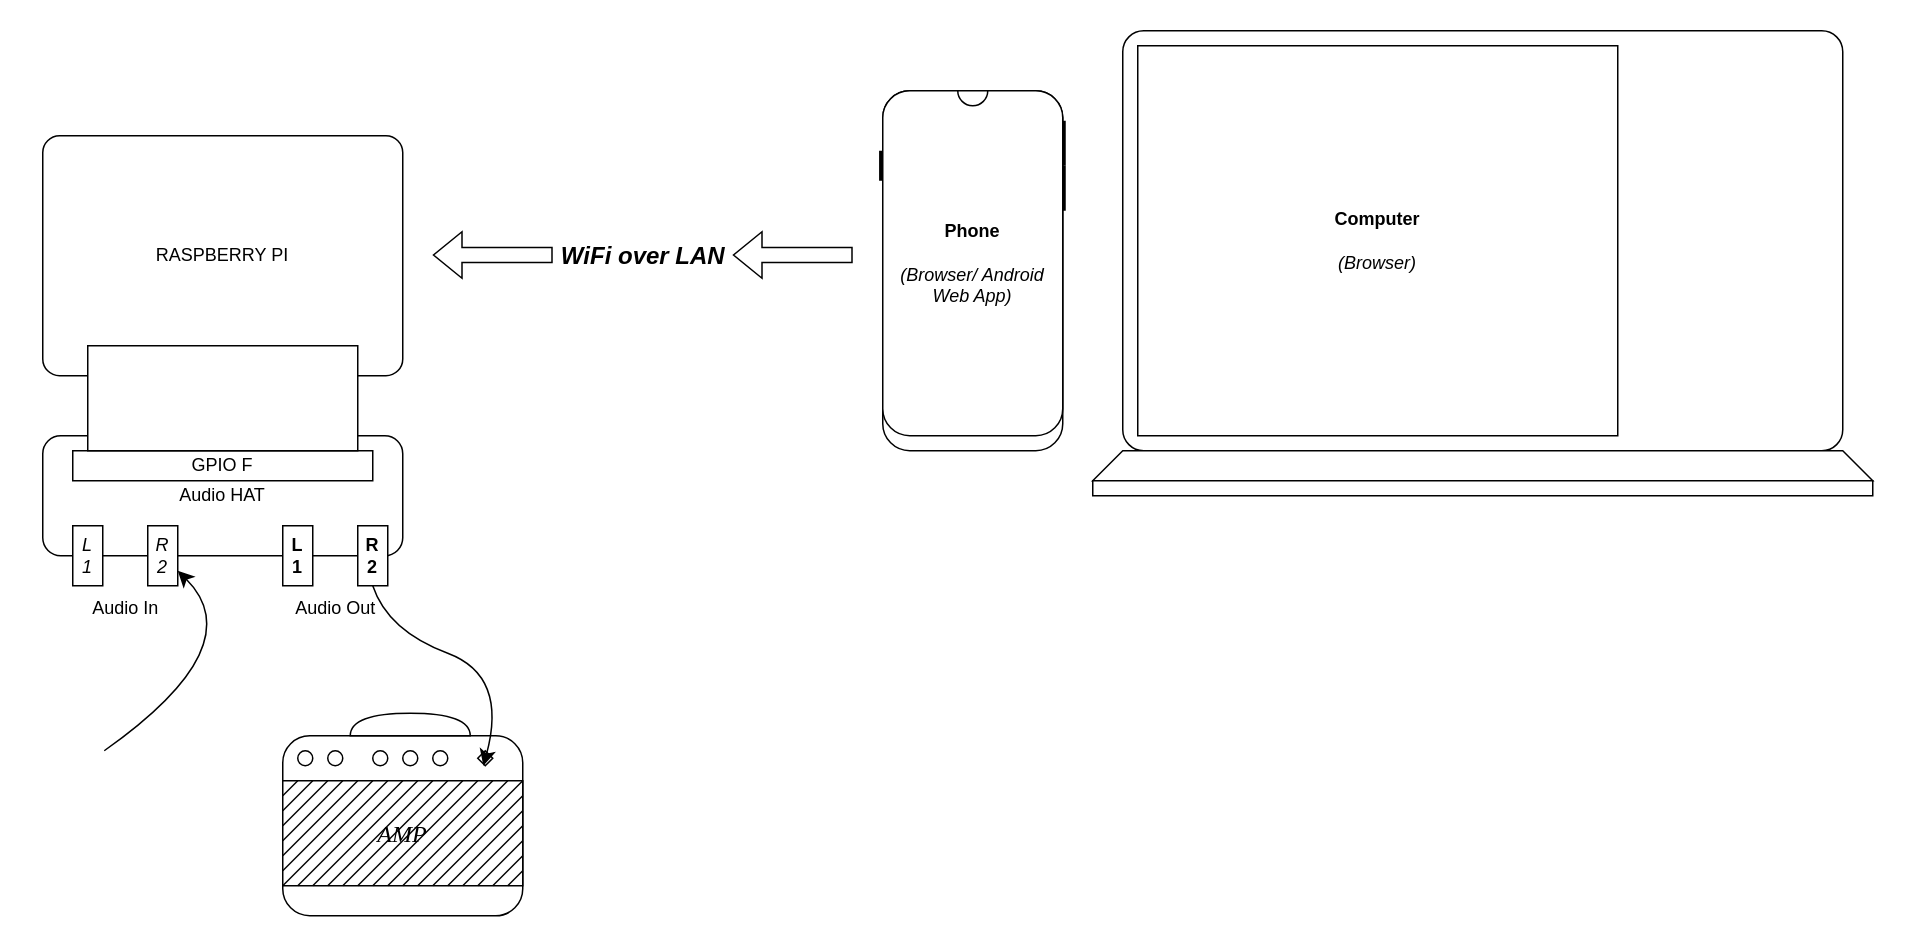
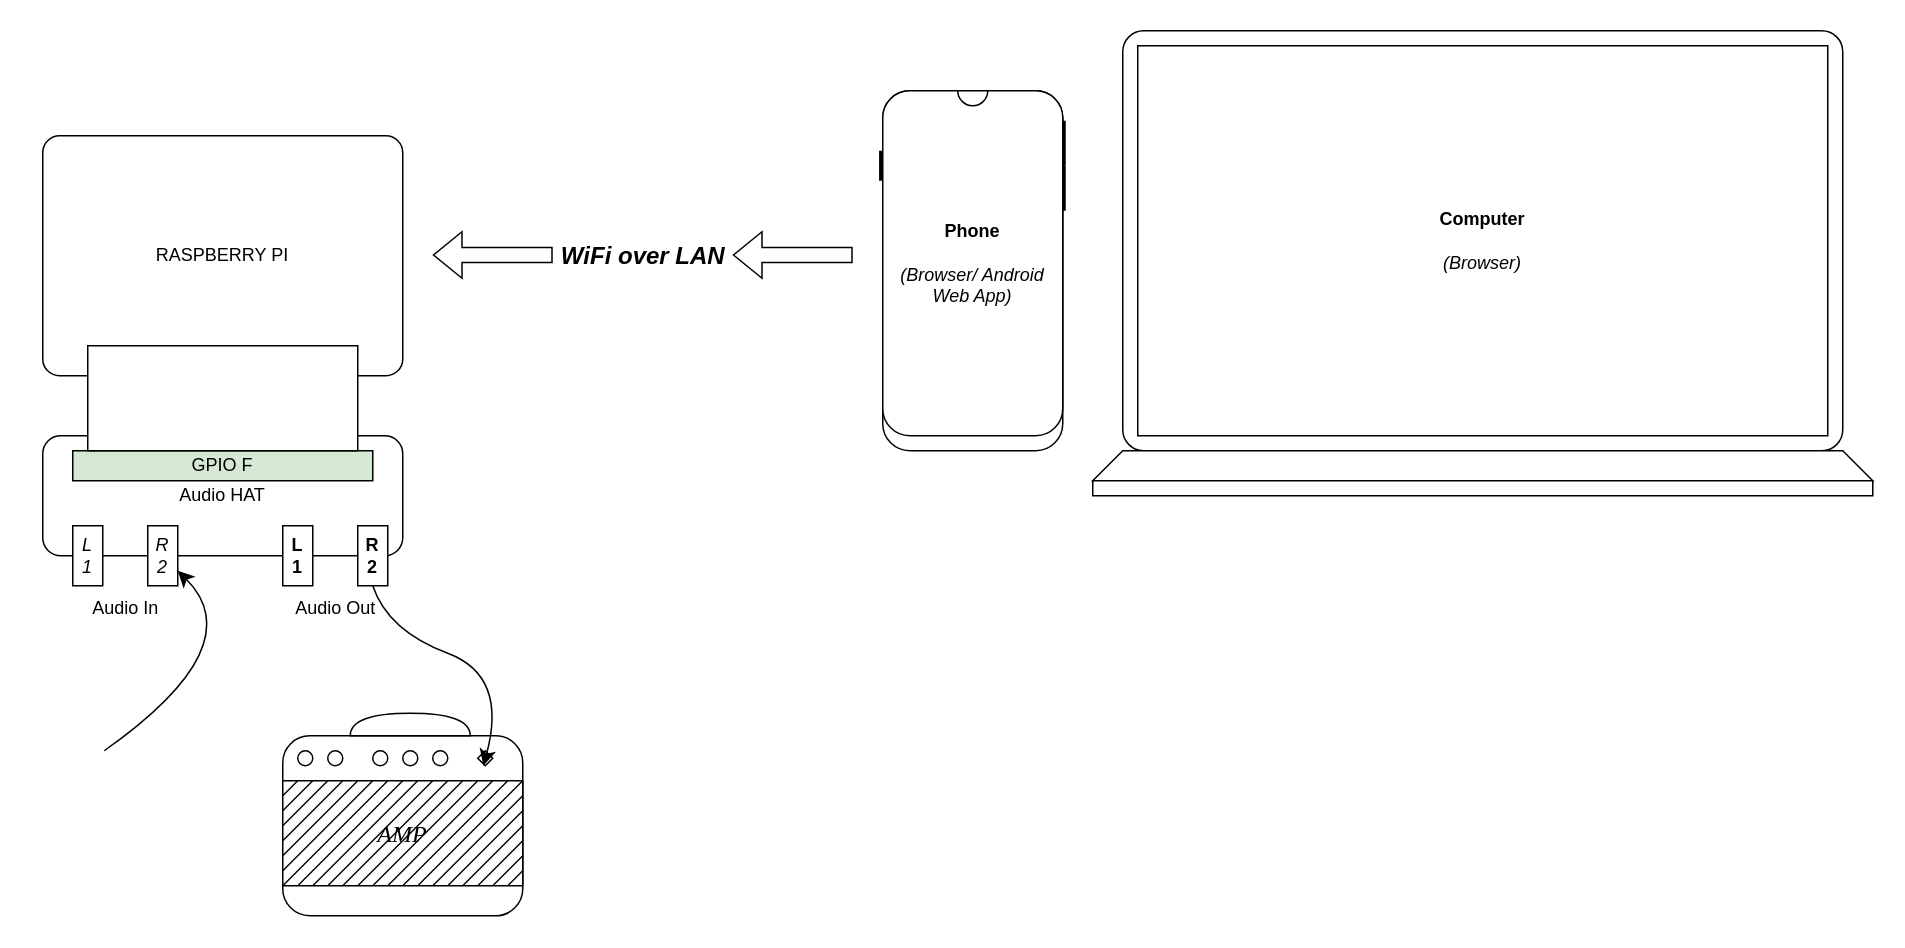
(1378, 241) -> (1483, 241)
(223, 466) -> (223, 466)
